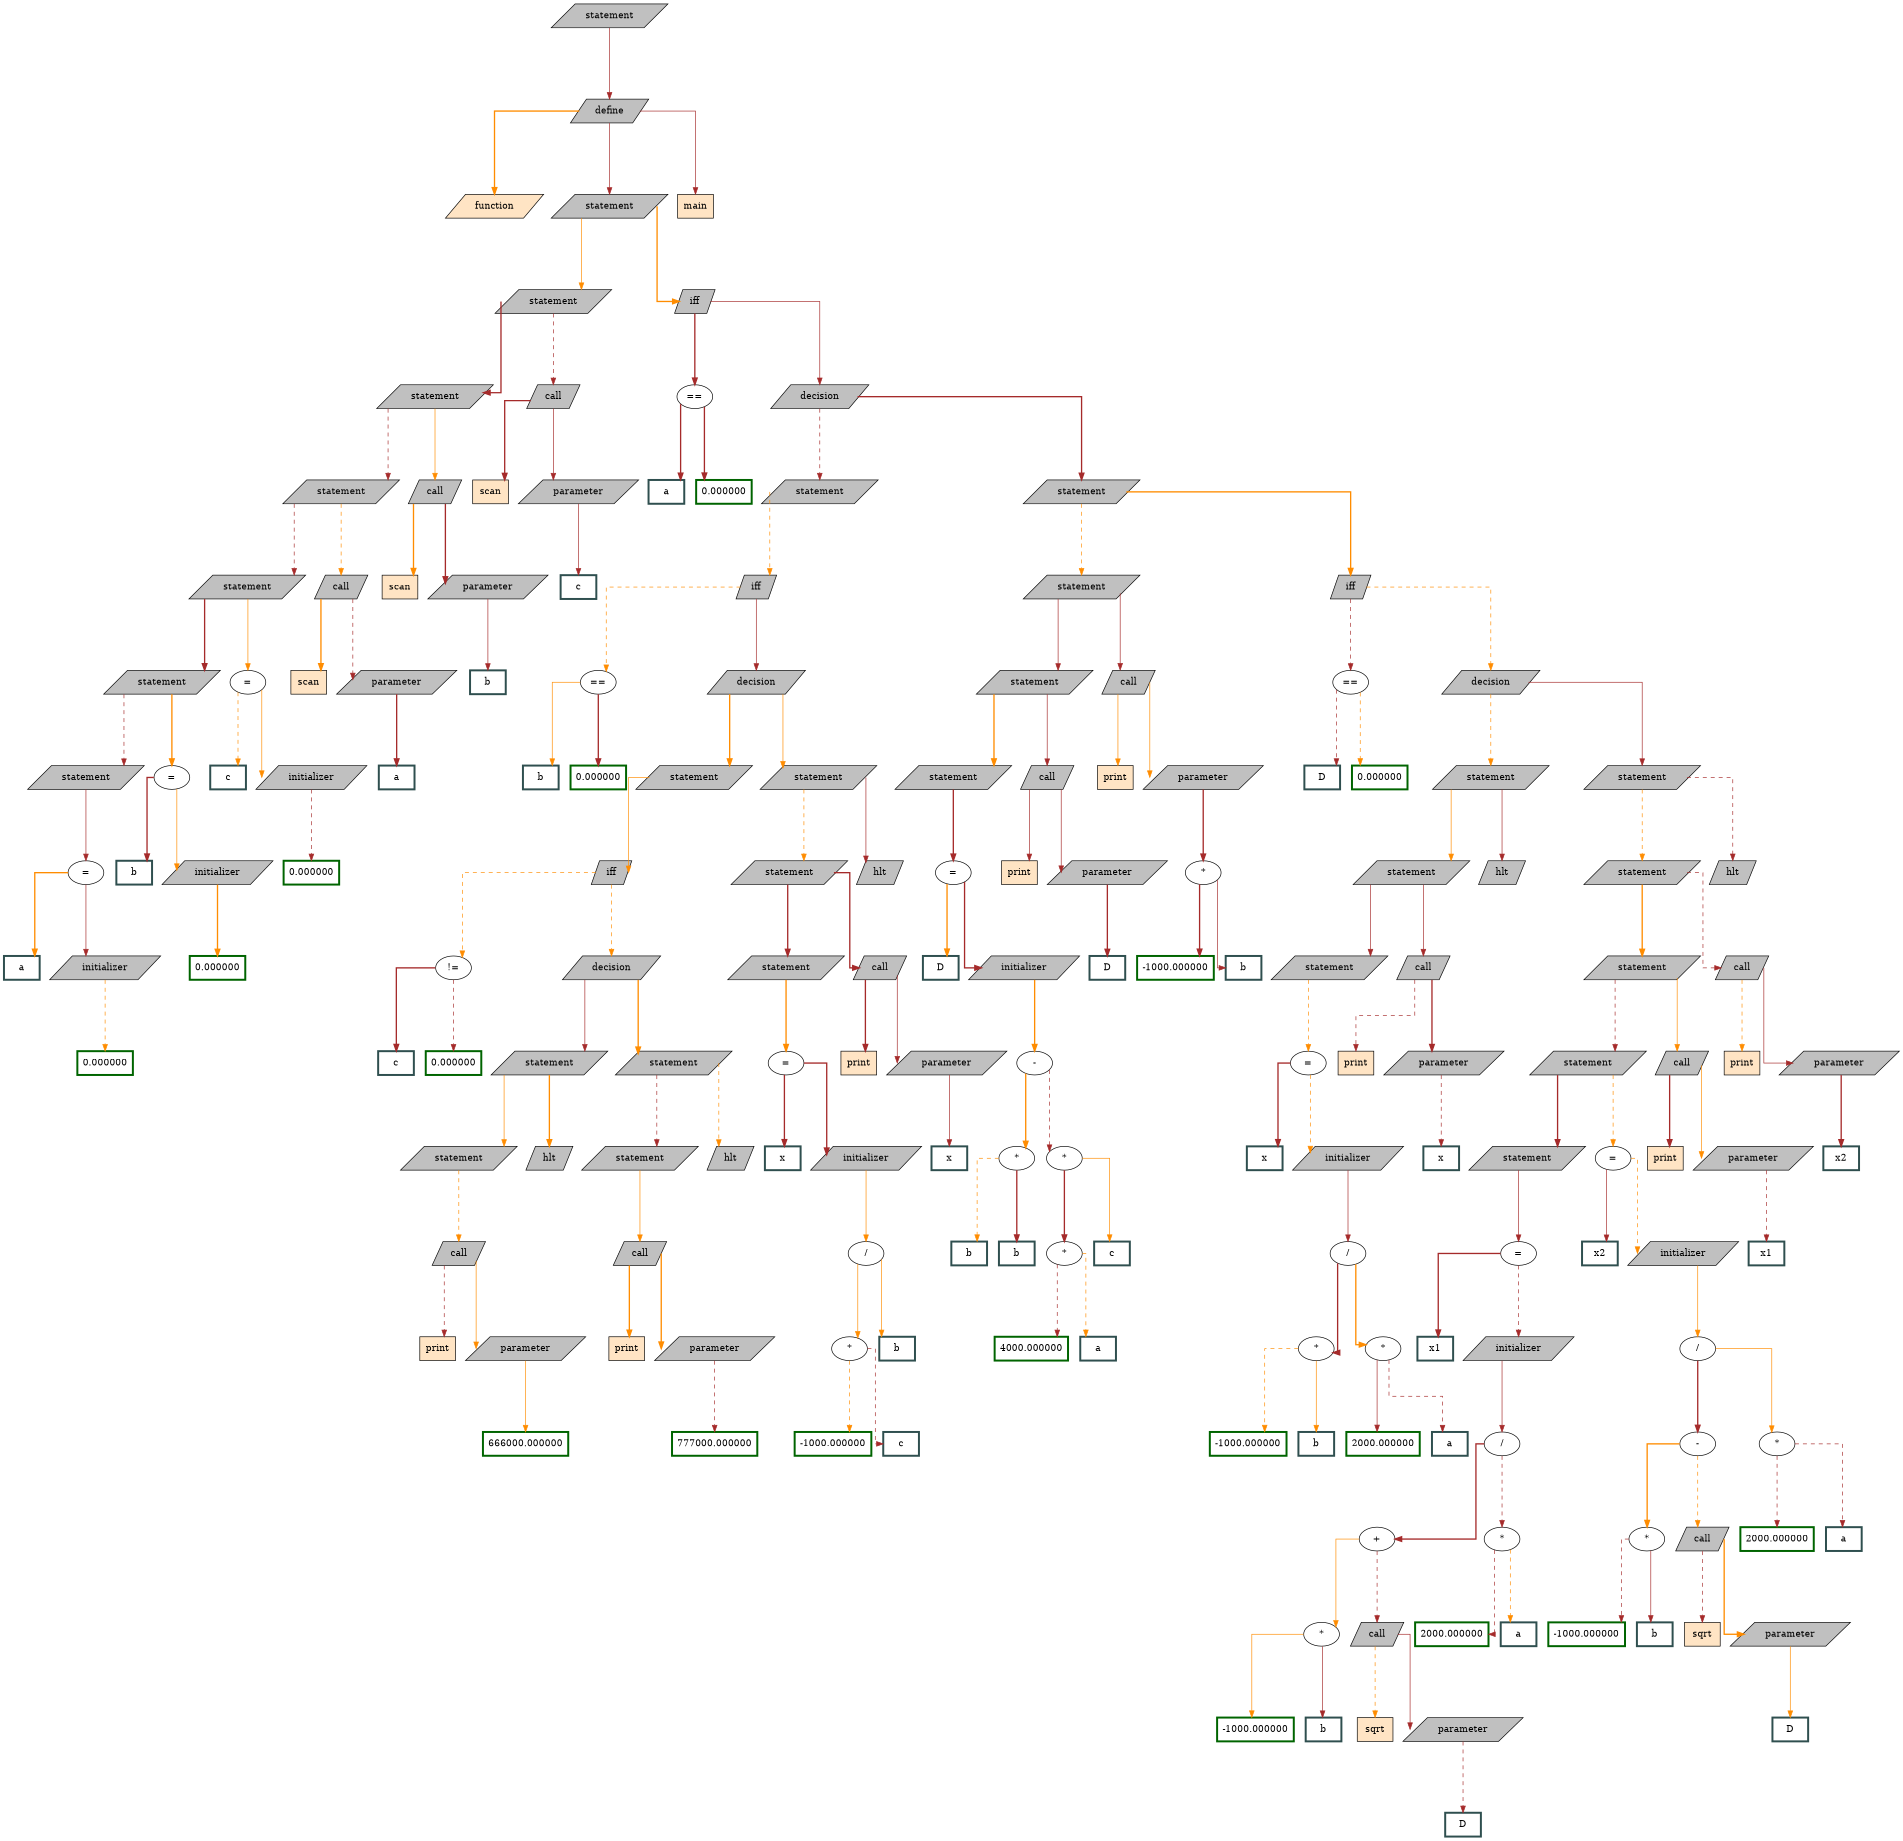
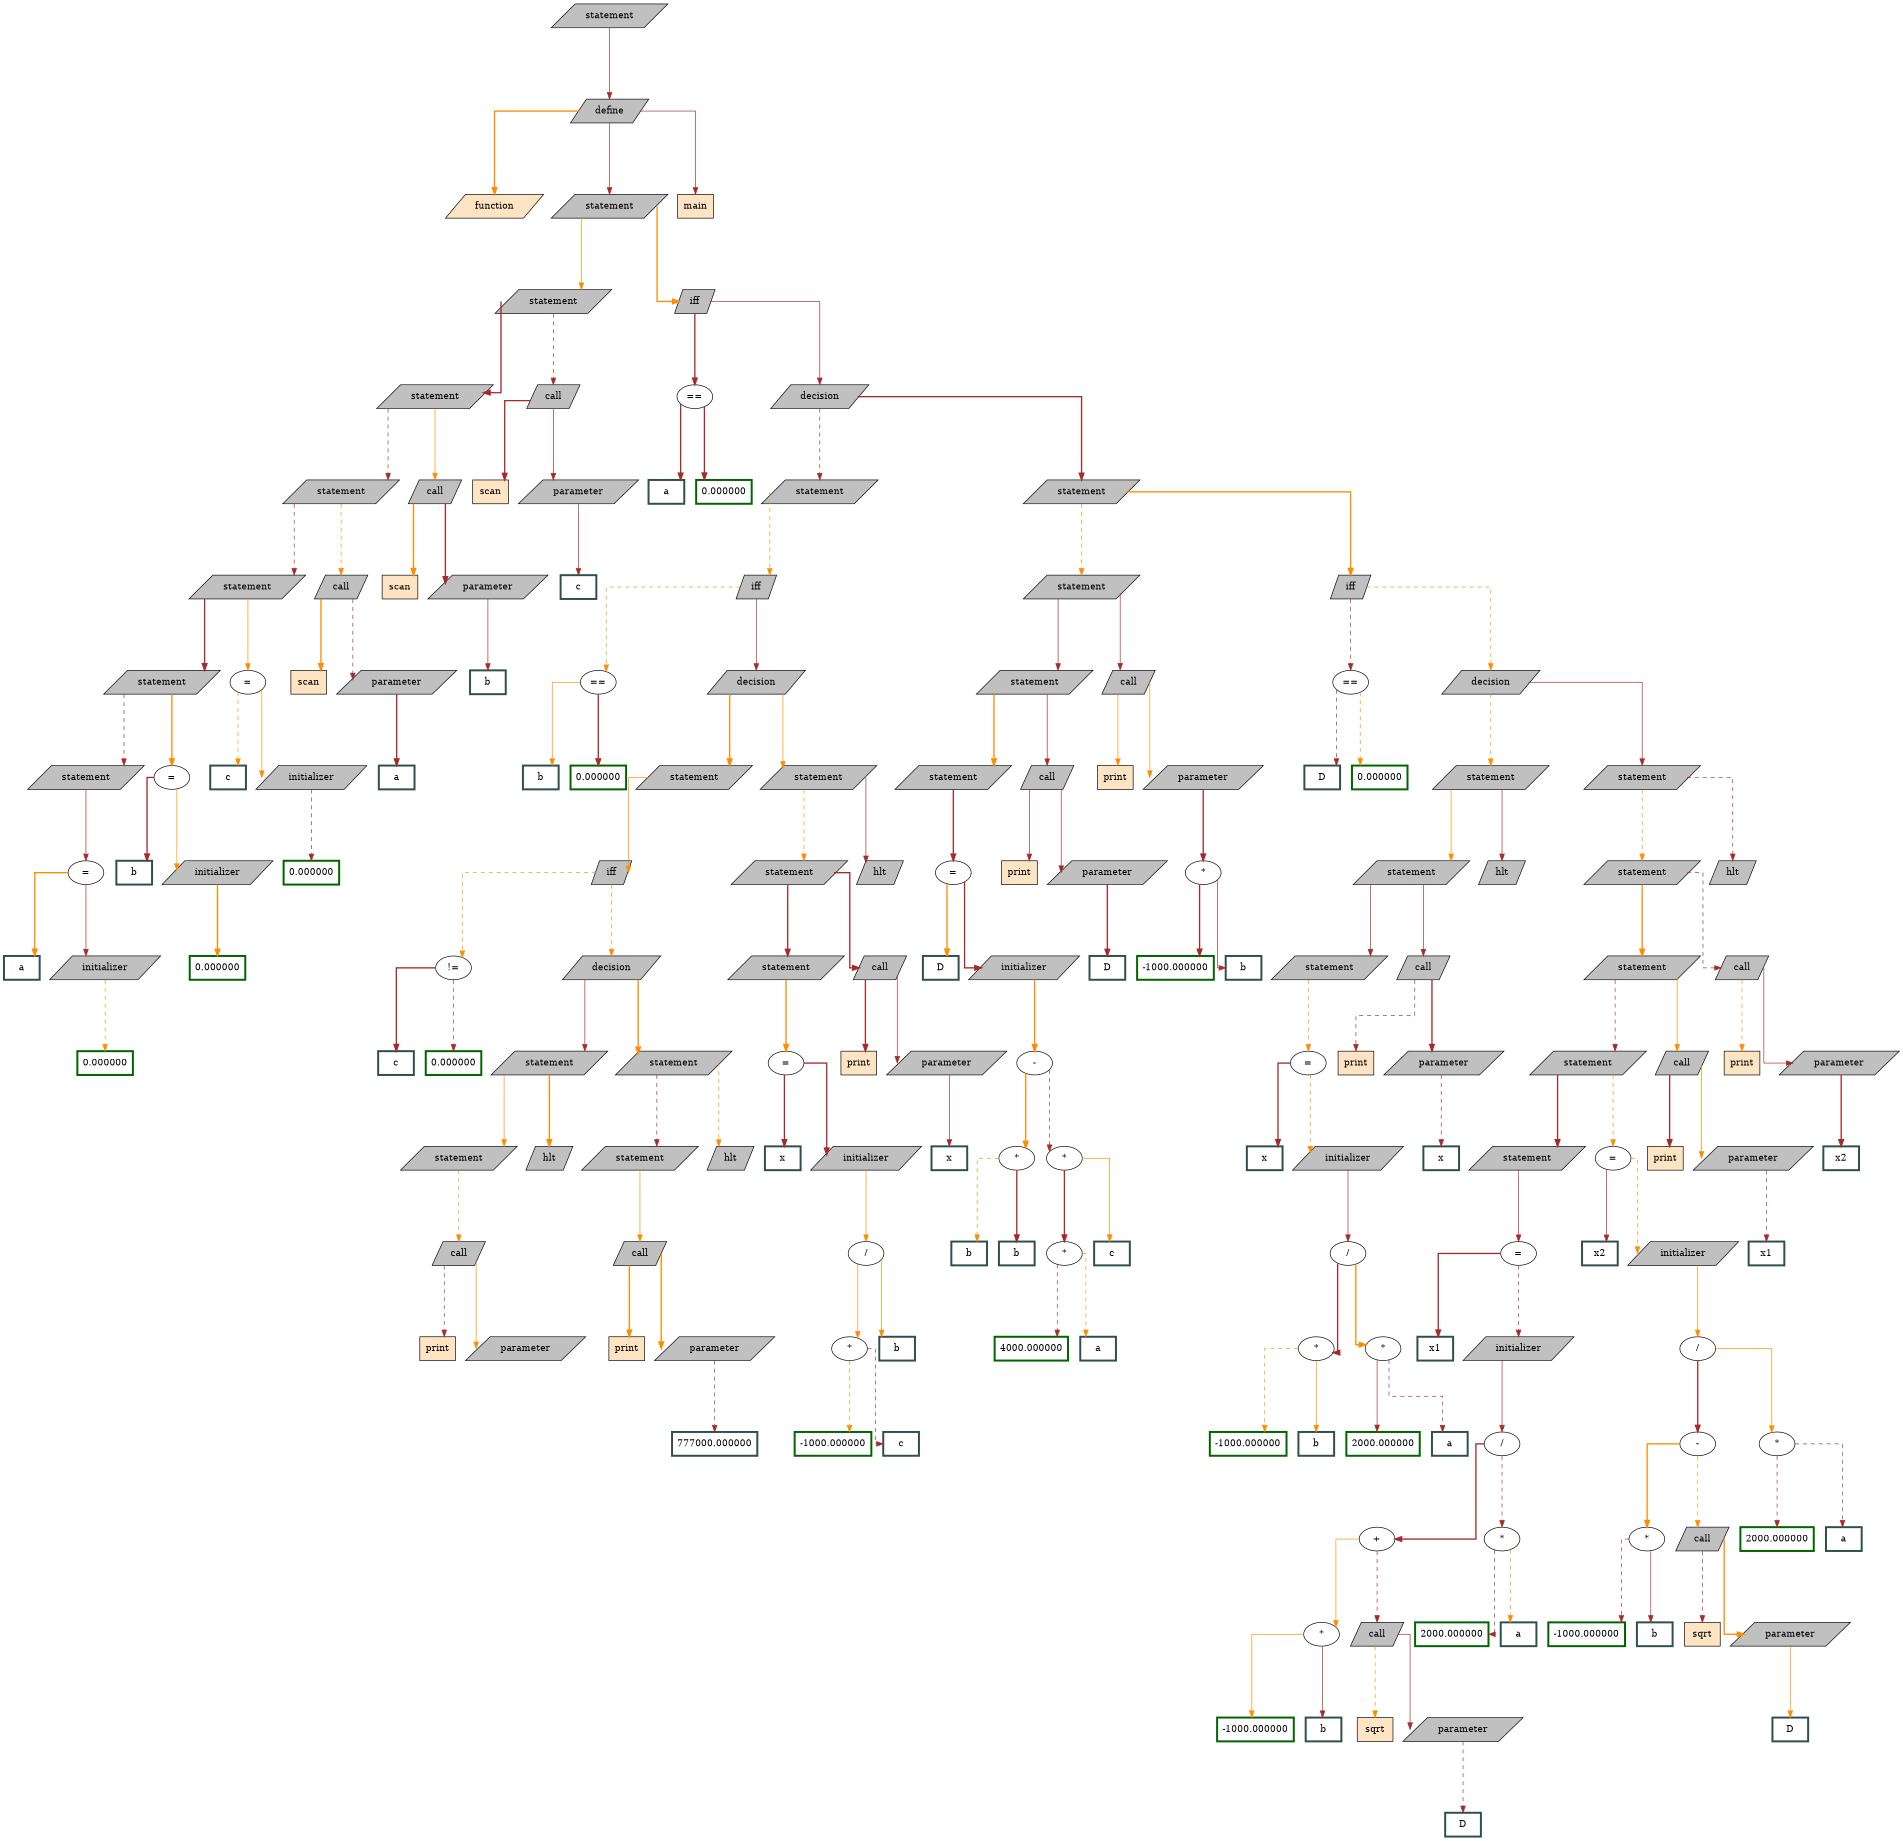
(526, 1444) -> none
(715, 1444) -> (715, 1444)
